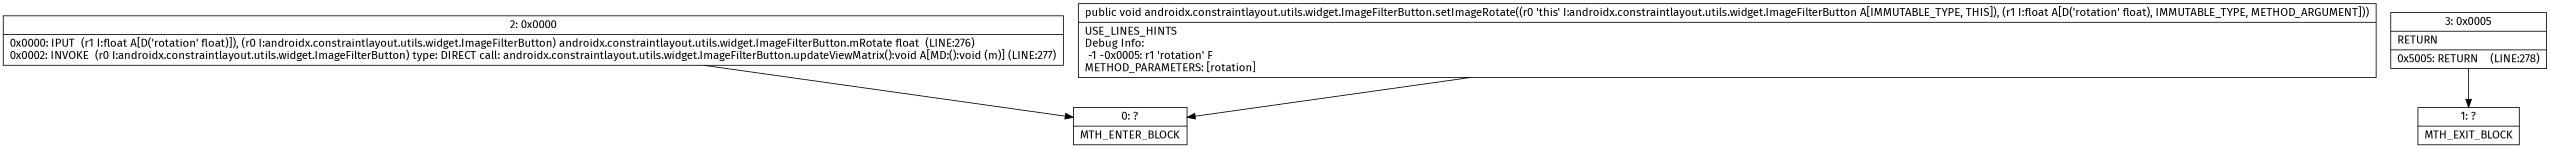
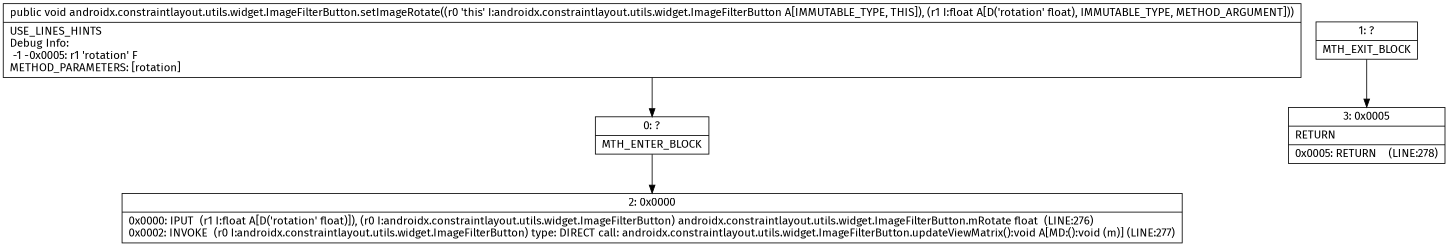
(2469, 59) -> (1367, 154)
(2469, 84) -> (1367, 79)
(884, 91) -> (652, 170)
